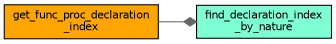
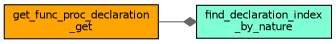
(81, 22) -> (81, 22)
